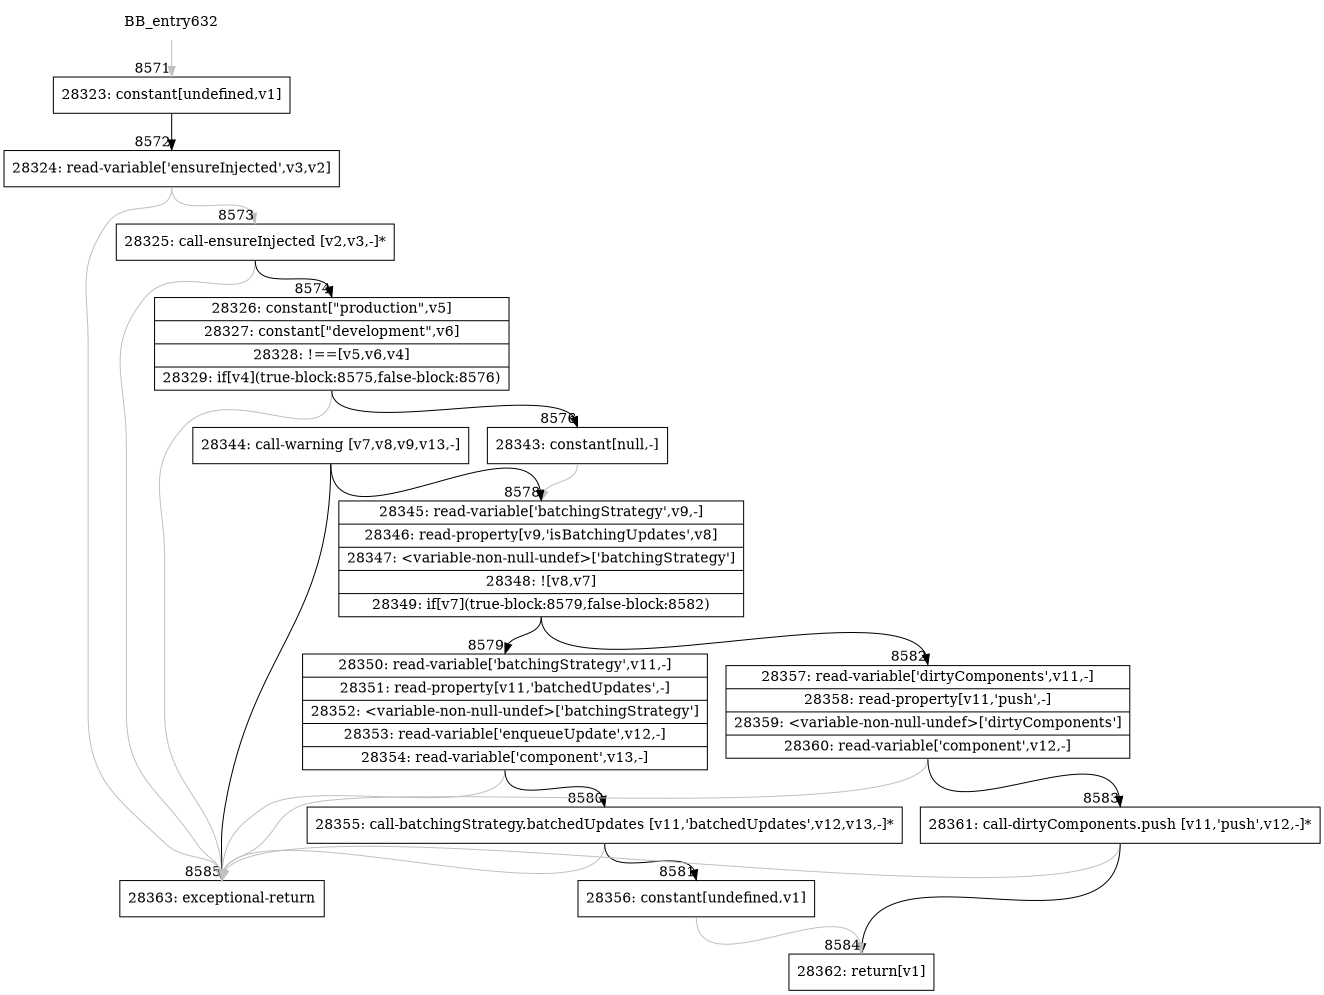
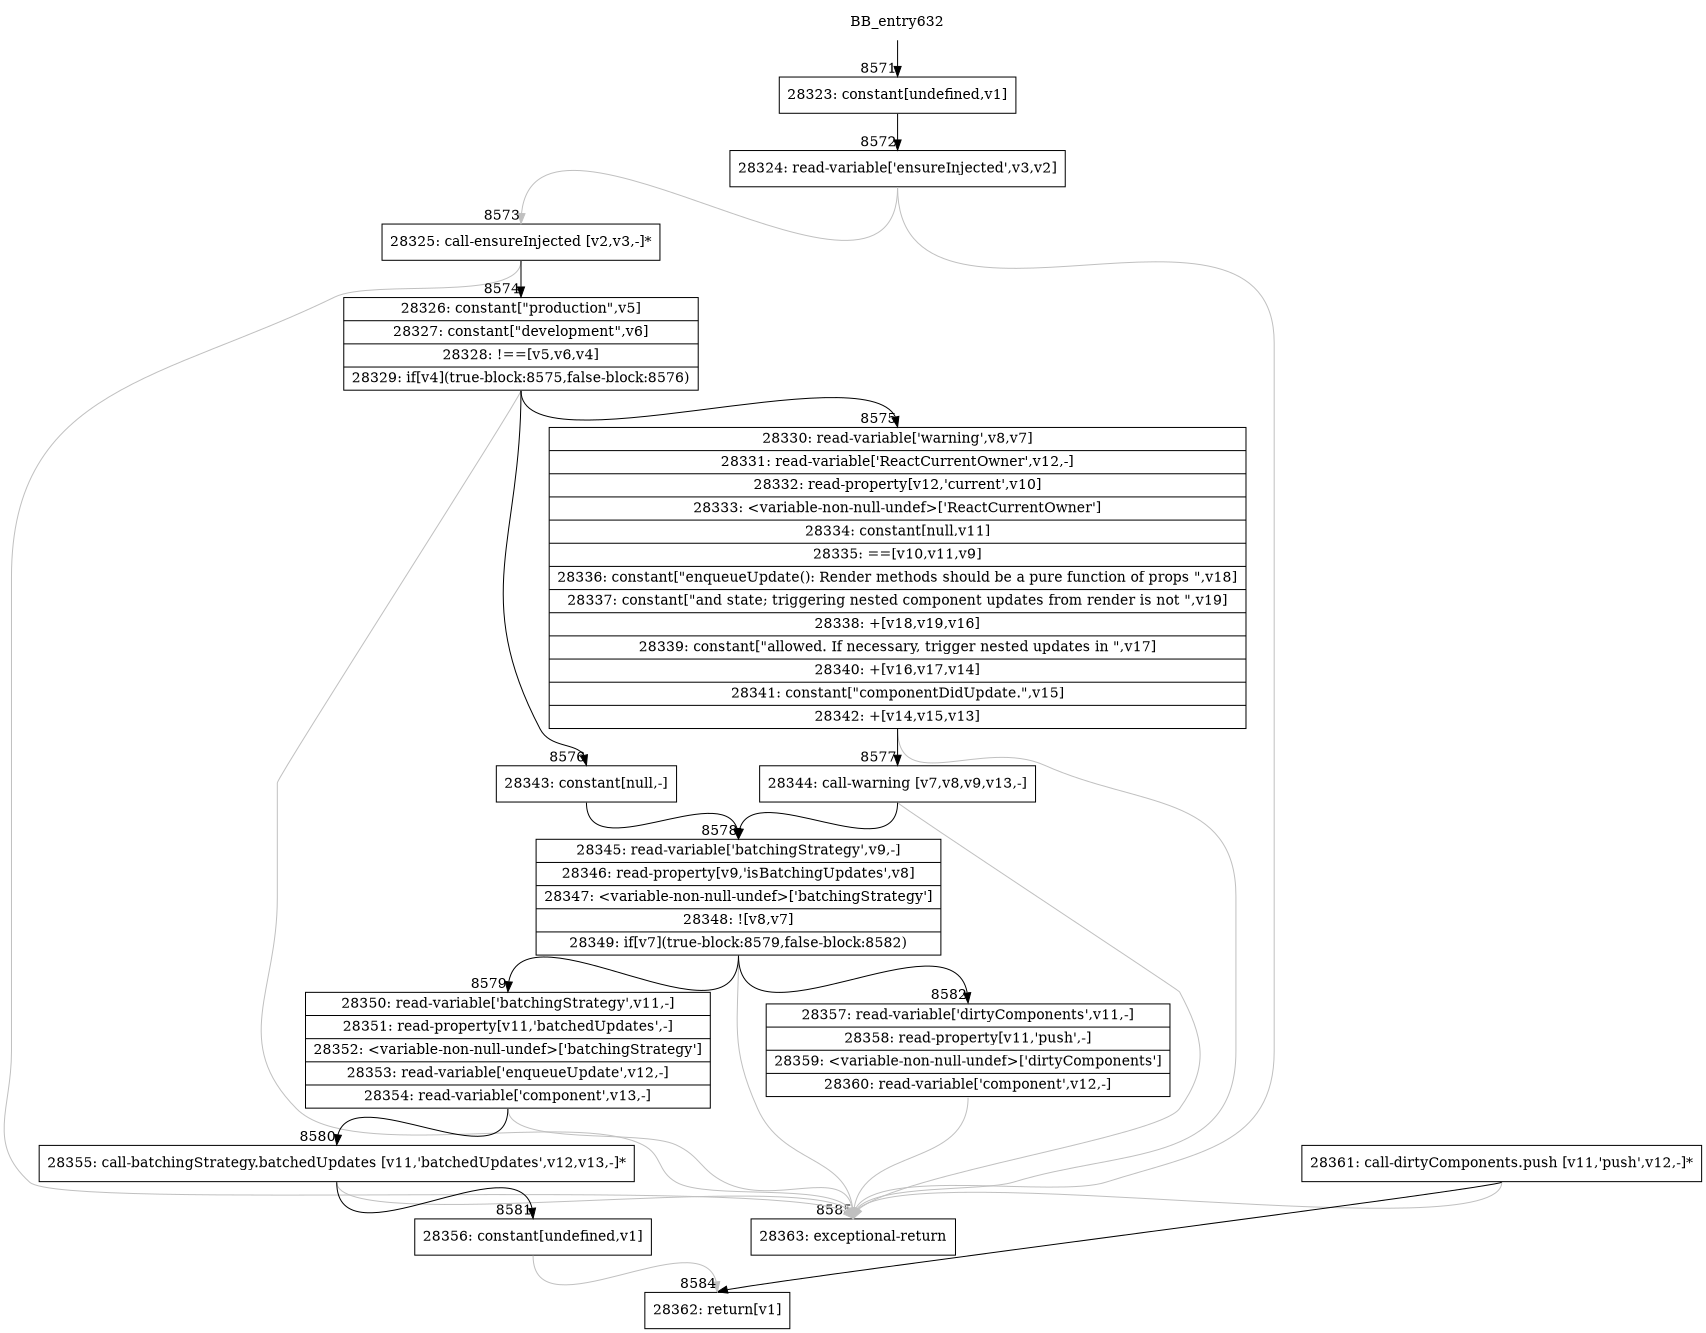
(172, 53) -> (898, 53)
(564, 480) -> (657, 822)
none -> (898, 578)
(273, 666) -> (1200, 1050)
(1019, 784) -> none
none -> (755, 1102)
